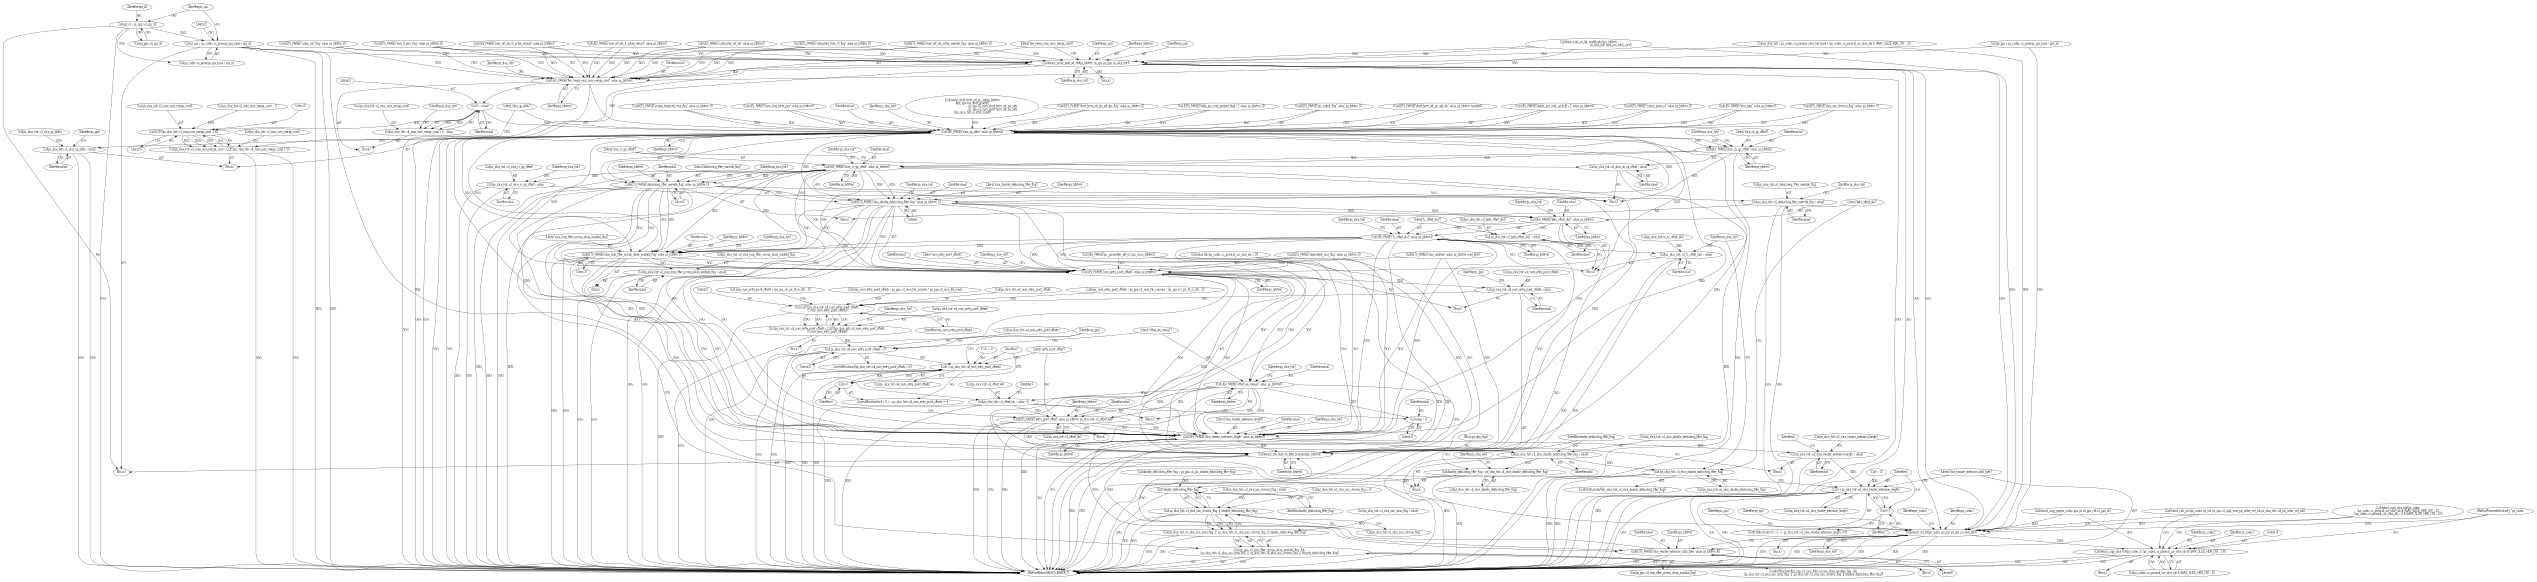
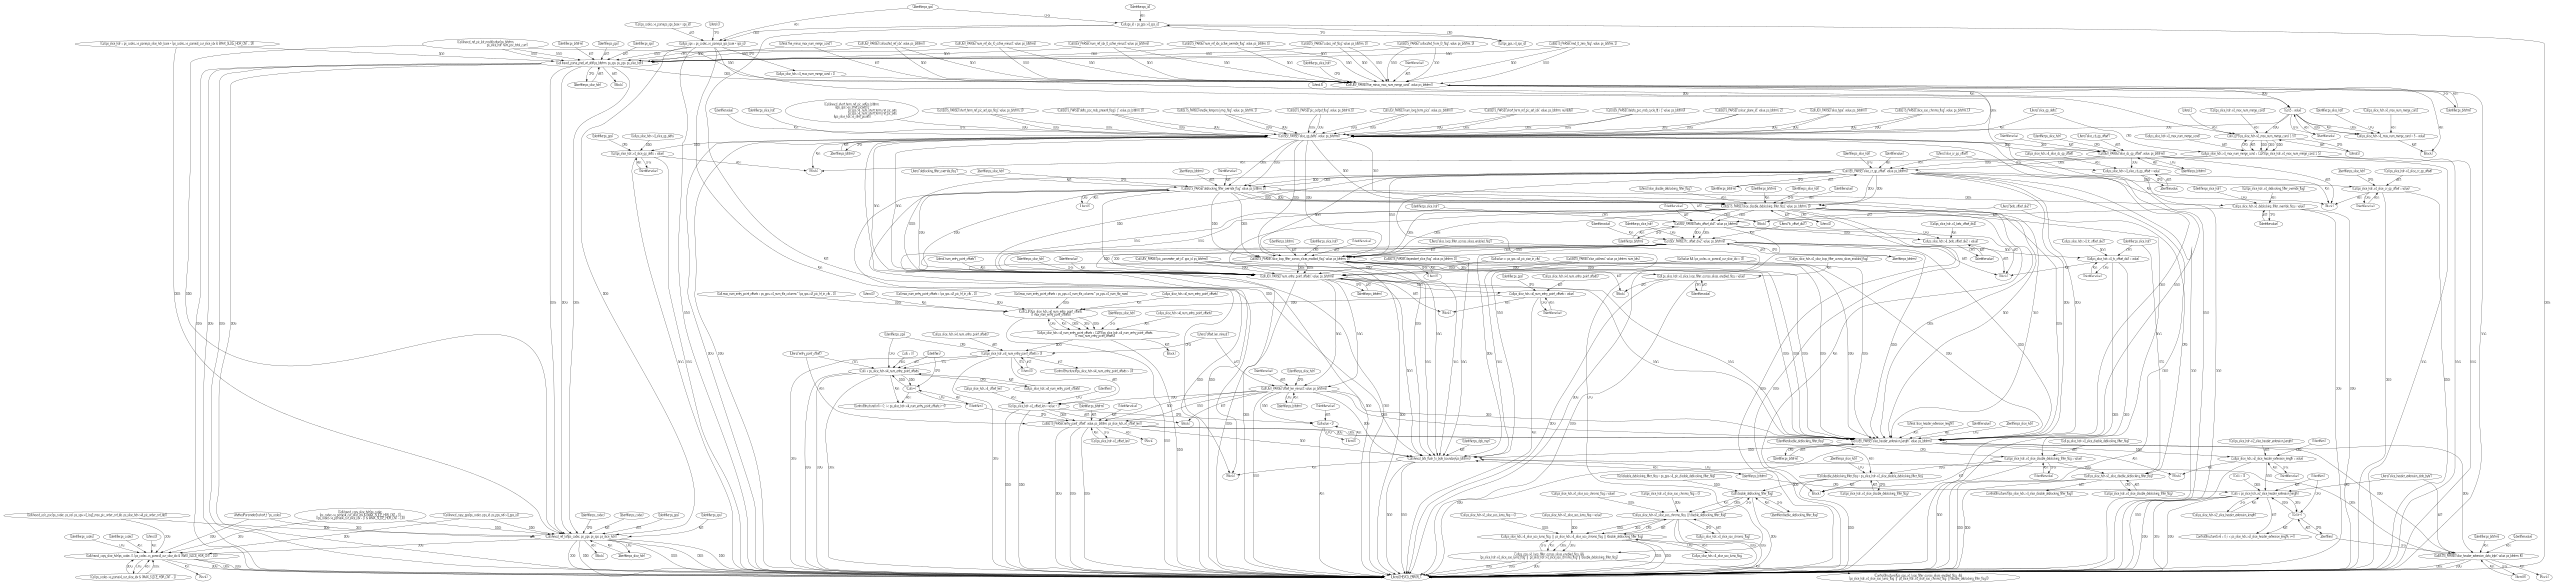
(2025, 44) -> none
(207, 52) -> (753, 57)
(130, 56) -> none
(464, 125) -> none
none -> (2049, 154)
none -> (1515, 259)
(948, 330) -> none
(1476, 437) -> (1476, 442)
none -> (1488, 516)
none -> (1717, 556)
(1048, 573) -> (1407, 577)
(1663, 573) -> none
